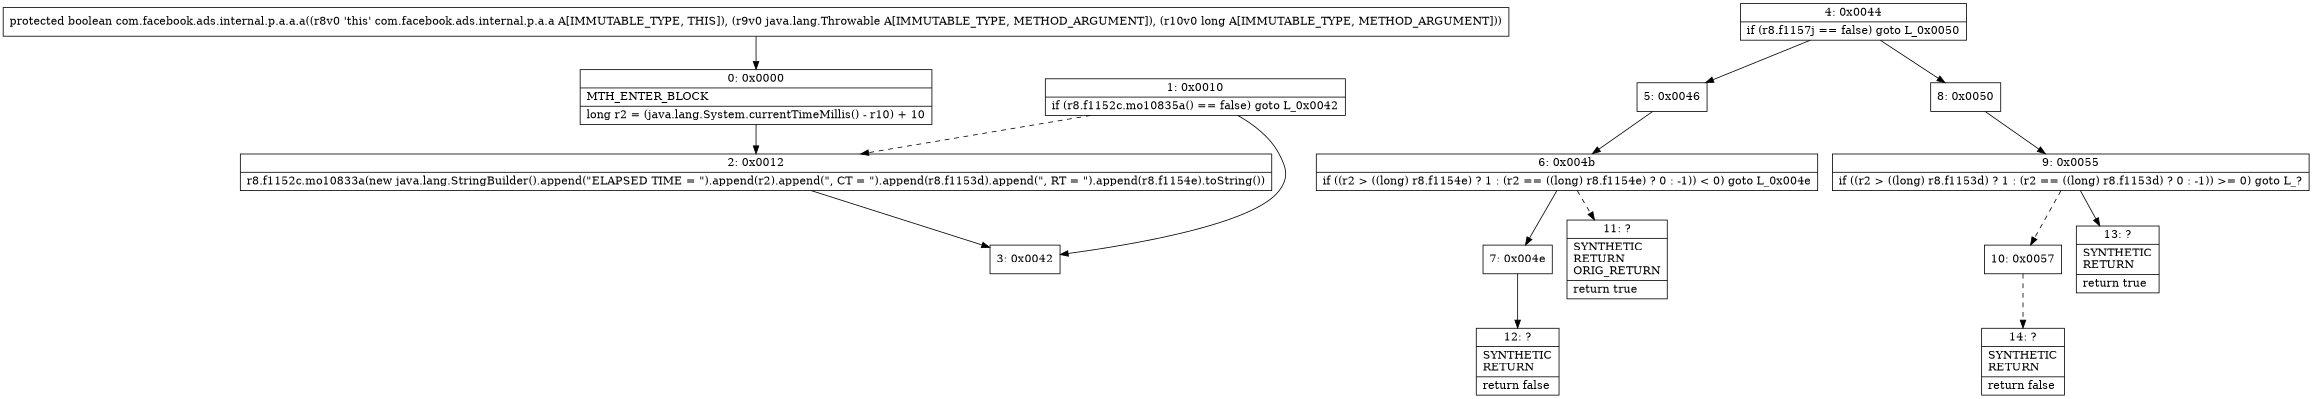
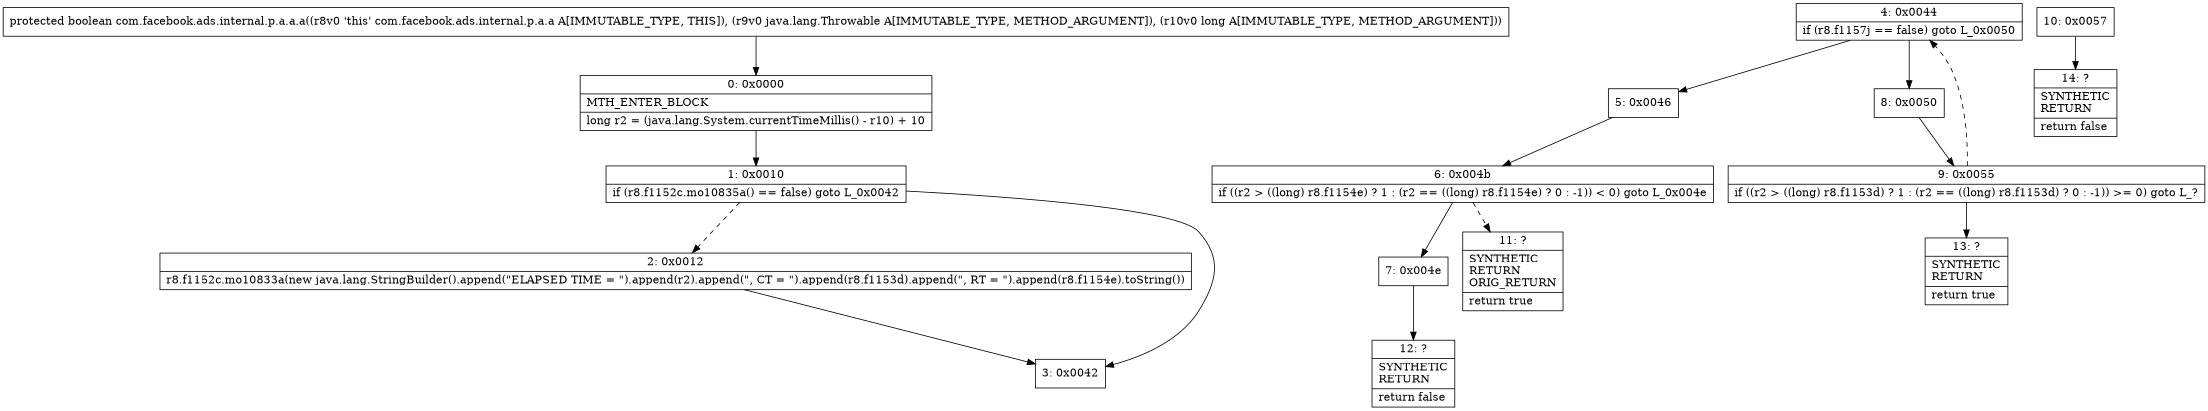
(756, 135) -> (756, 144)
(2048, 214) -> (1962, 103)
(2023, 297) -> (2076, 49)
